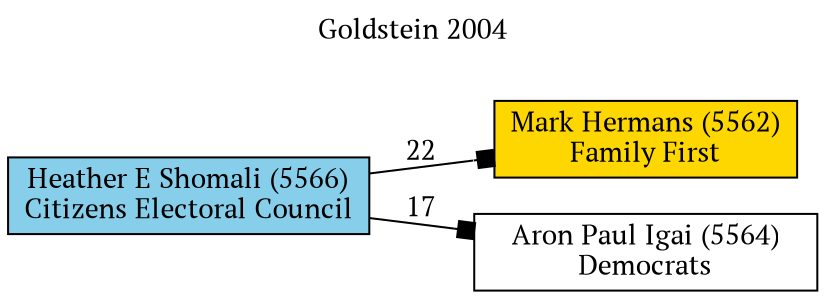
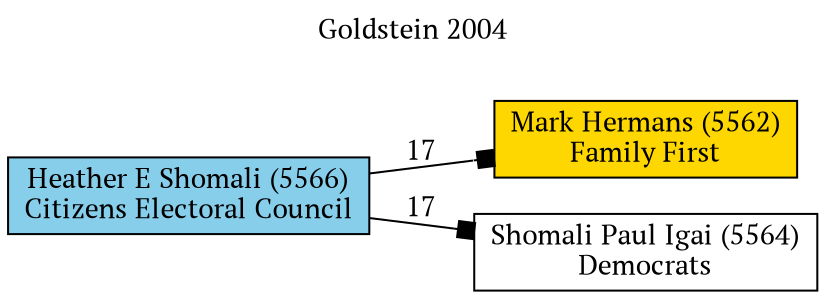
(422, 152) -> (422, 152)
(646, 252) -> (646, 252)
